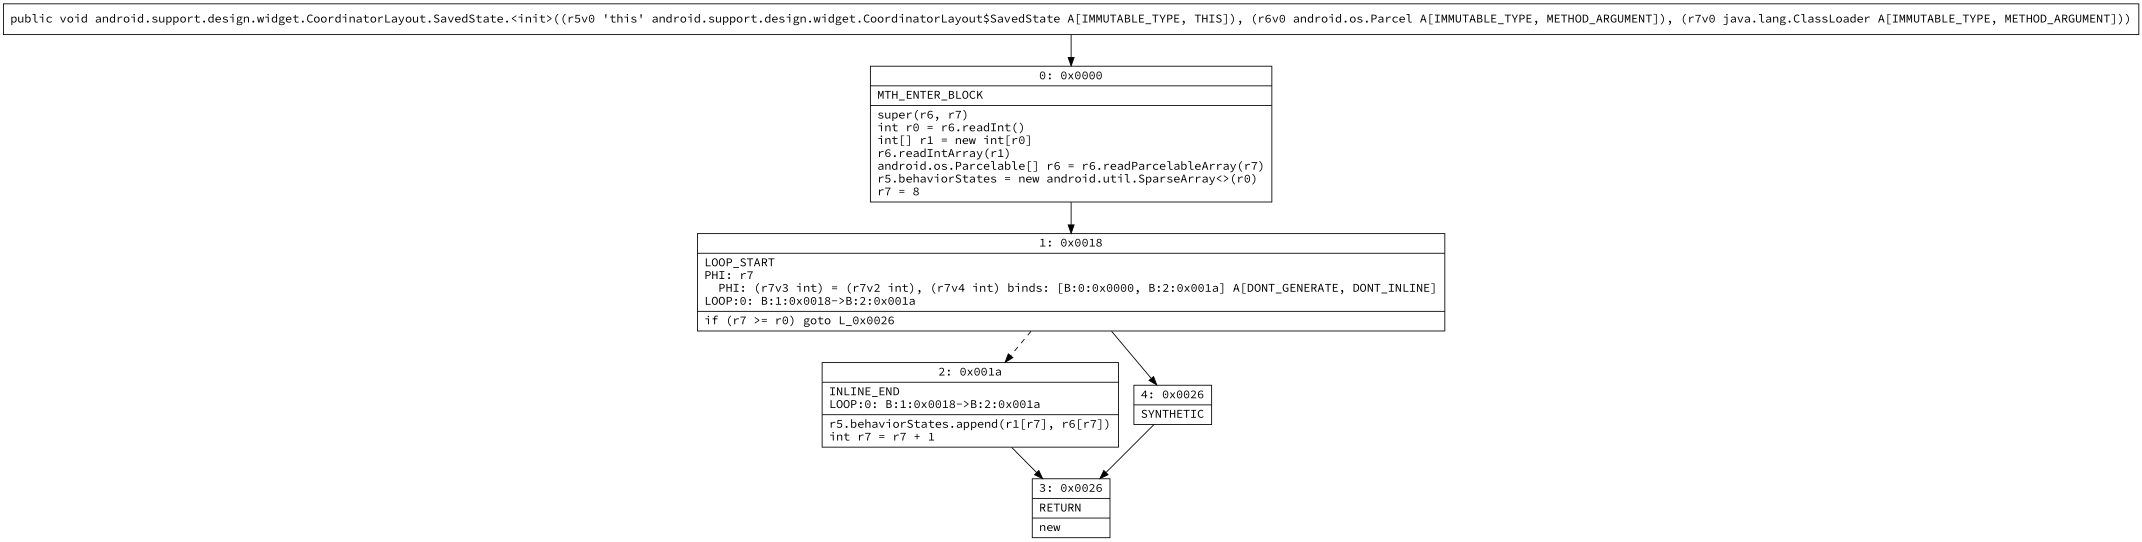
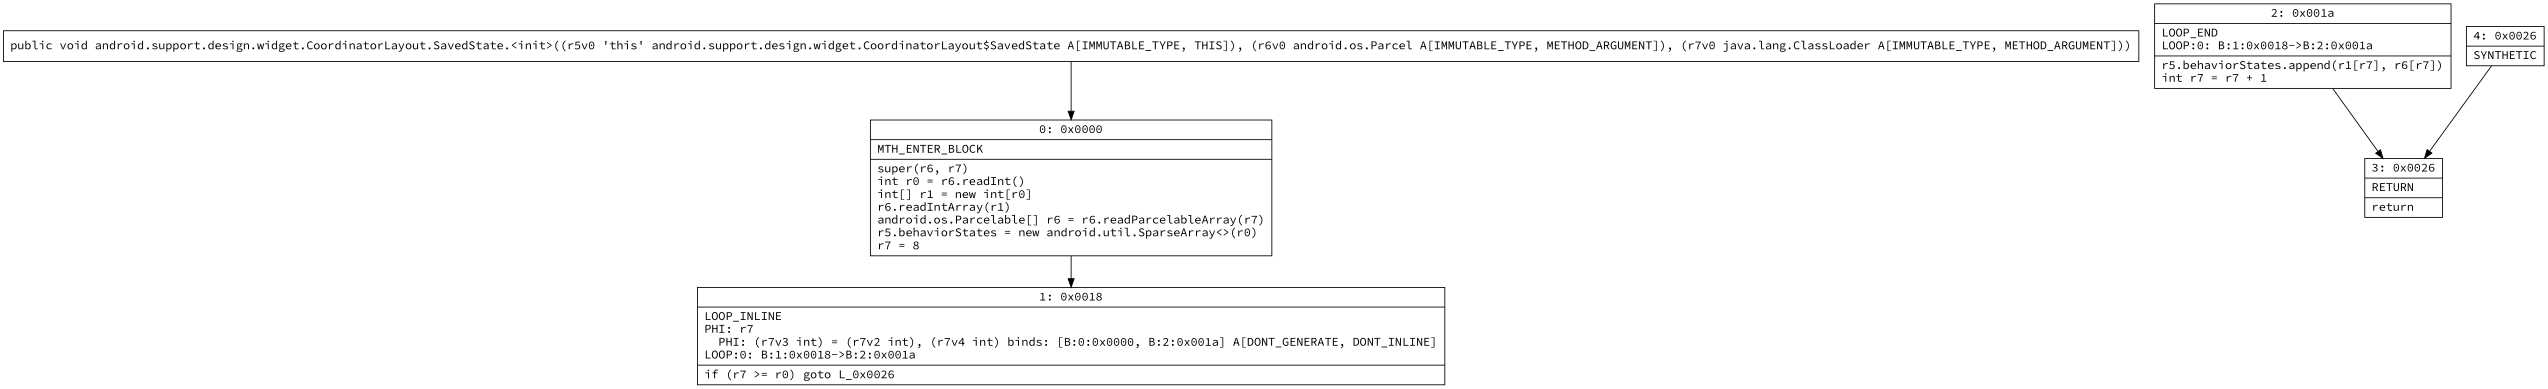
(740, 263) -> (743, 316)
(1021, 343) -> none
(1131, 355) -> none
(864, 392) -> (2190, 33)
(1050, 527) -> (2393, 207)
